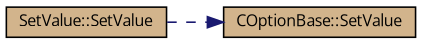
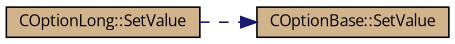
(86, 22) -> (103, 22)
